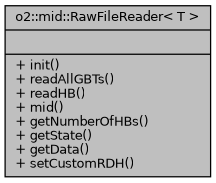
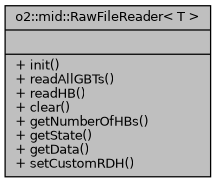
(40, 108) -> (43, 108)
